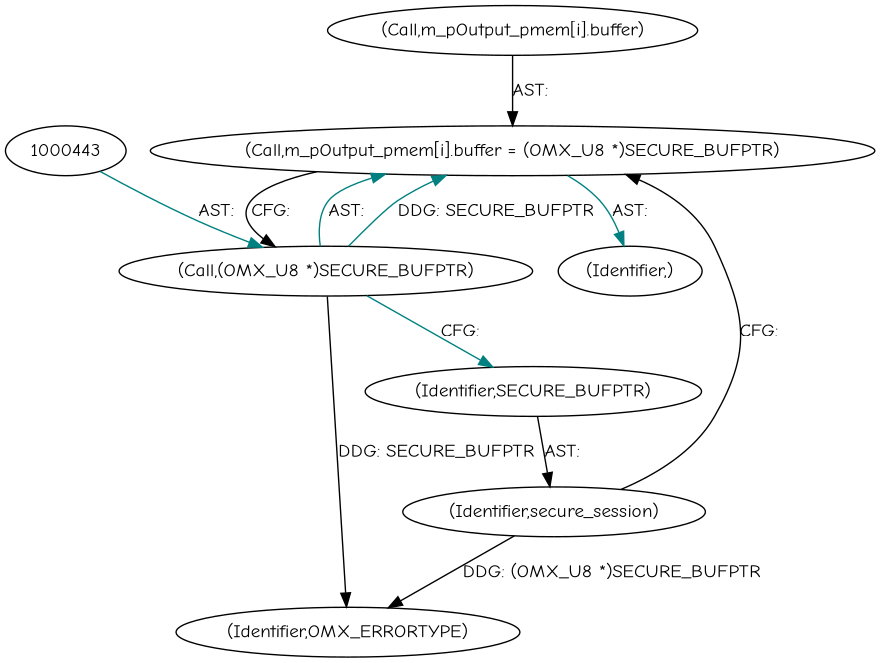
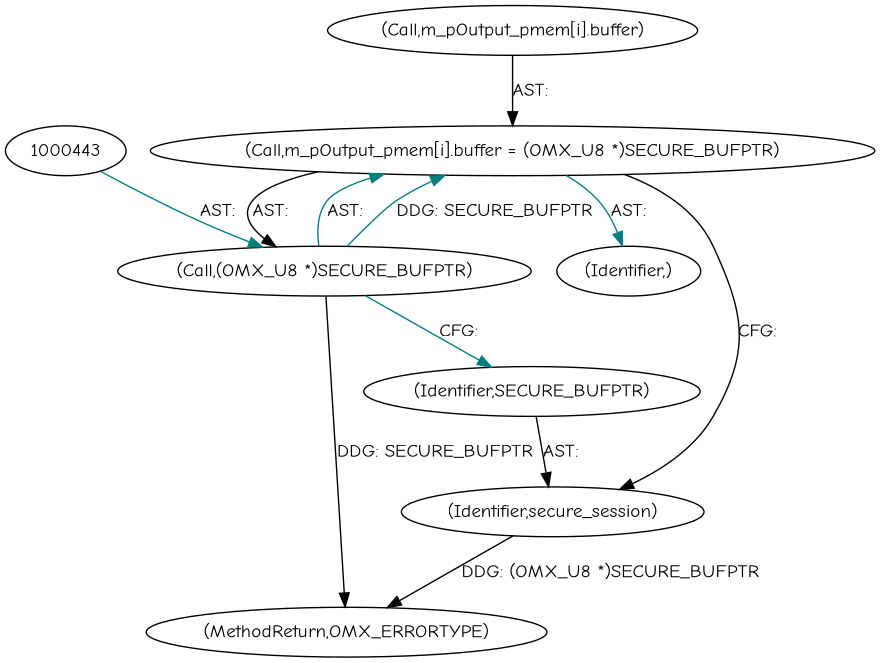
(274, 211) -> (274, 211)
(740, 341) -> (739, 327)
(348, 632) -> (347, 632)
